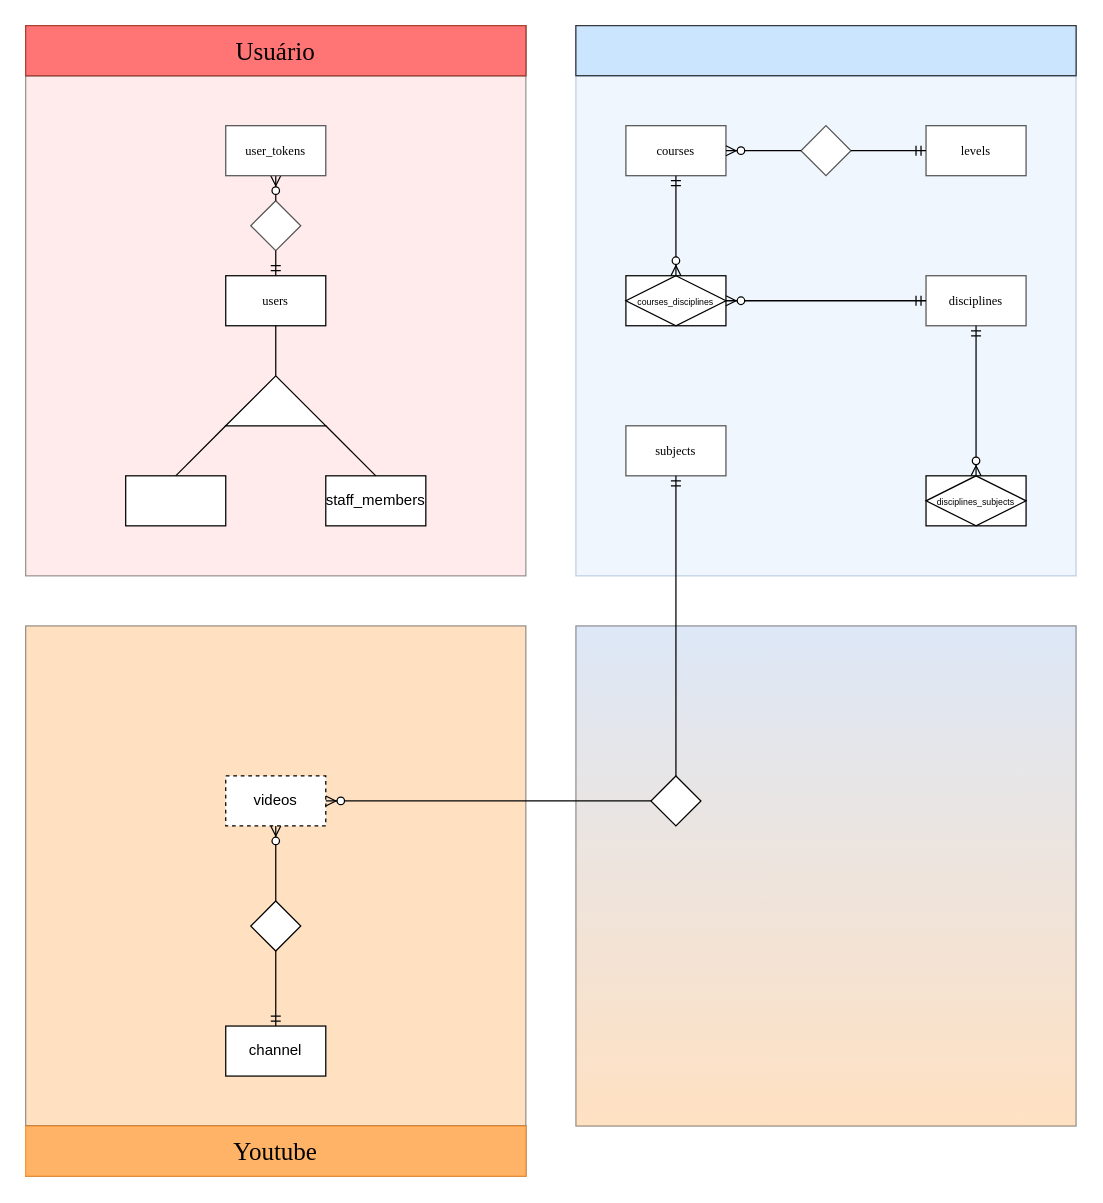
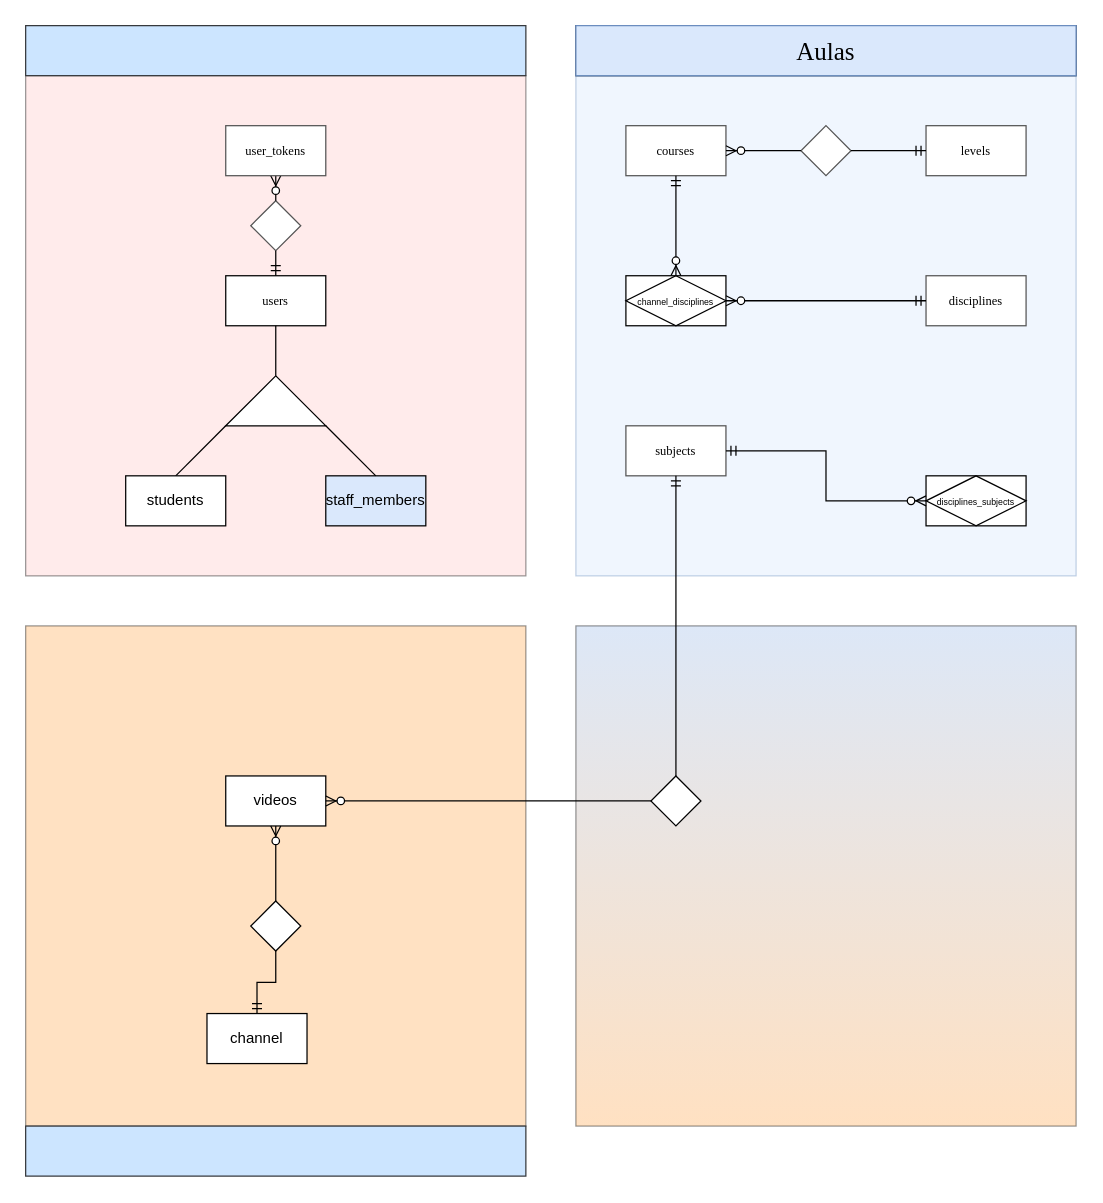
(276, 51) -> none
none -> (826, 51)
(676, 301) -> (676, 301)
(976, 399) -> none
none -> (826, 474)
none -> (176, 501)
(376, 501) -> (376, 501)
(276, 801) -> (276, 801)
(276, 1051) -> (257, 1038)
(276, 1151) -> none
